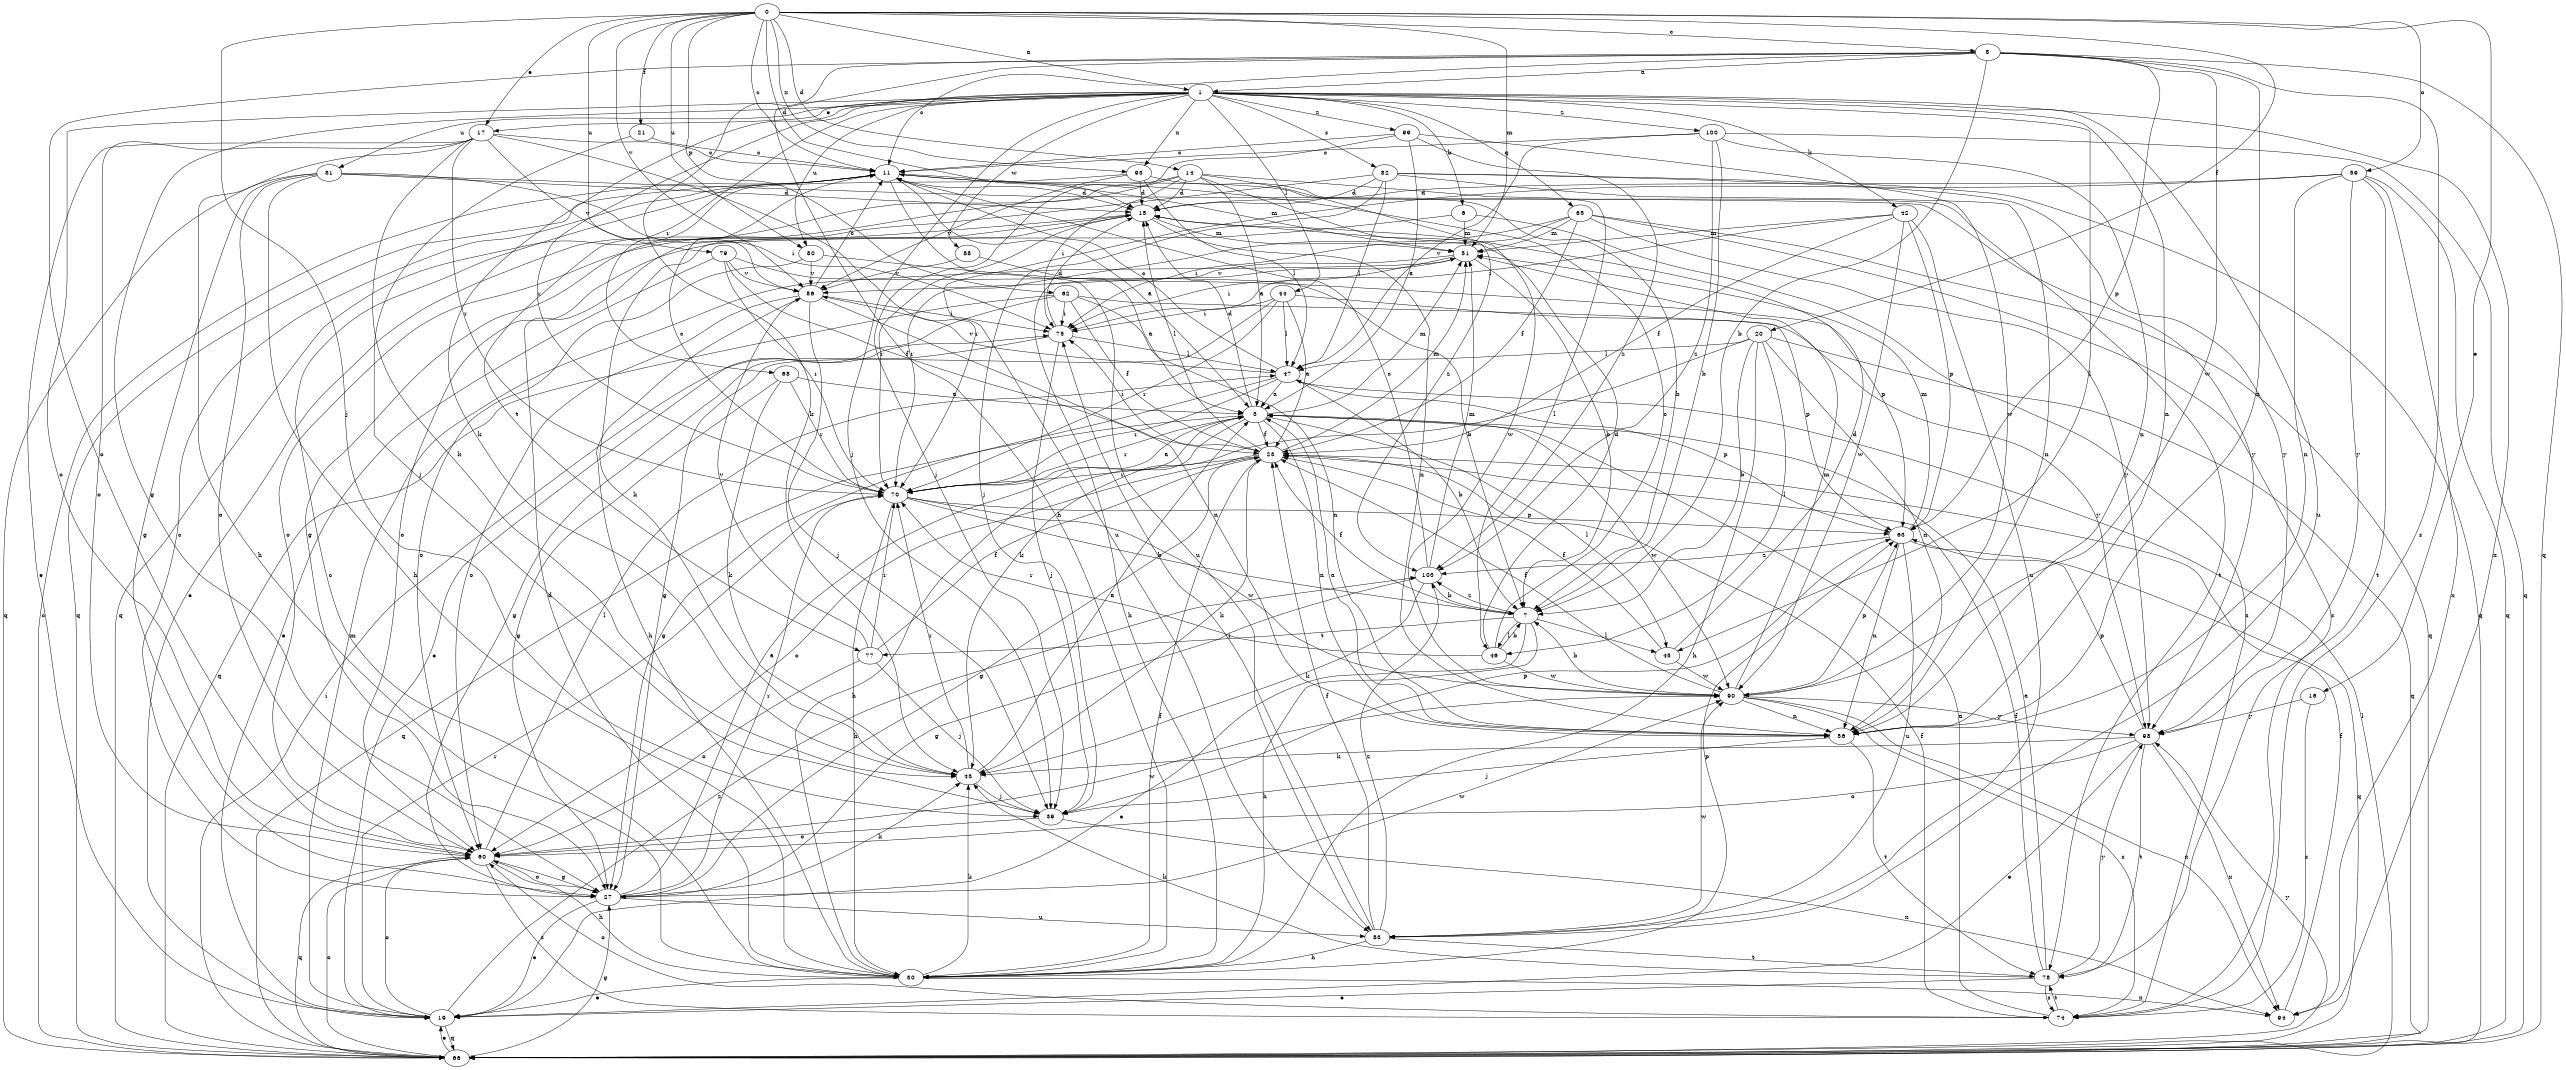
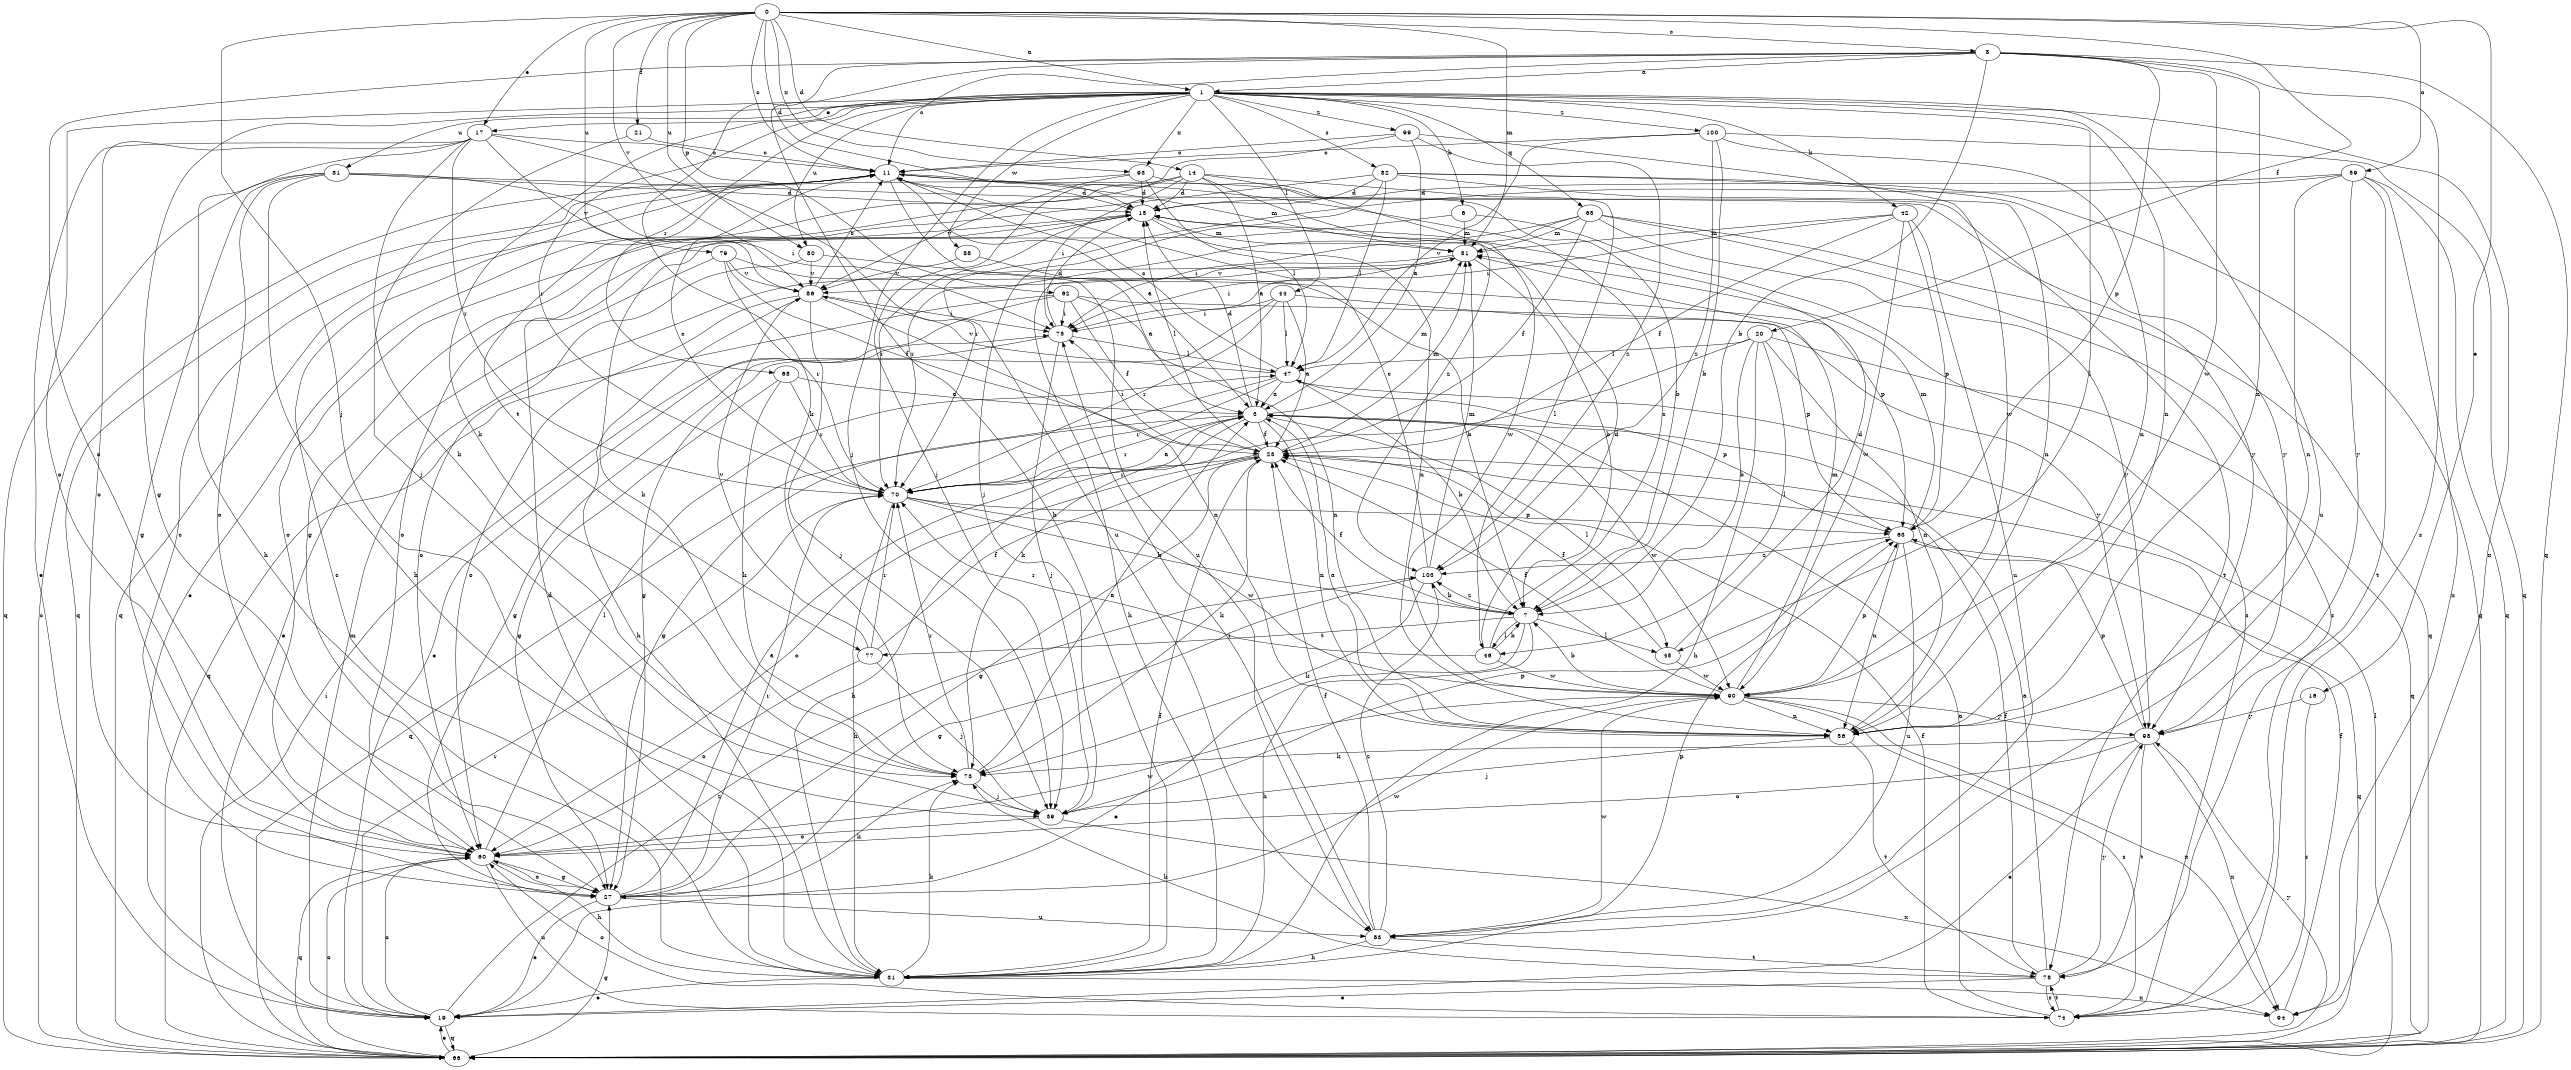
(968, 777) -> (968, 777)
(543, 937) -> (543, 937)
(911, 978) -> (892, 978)
